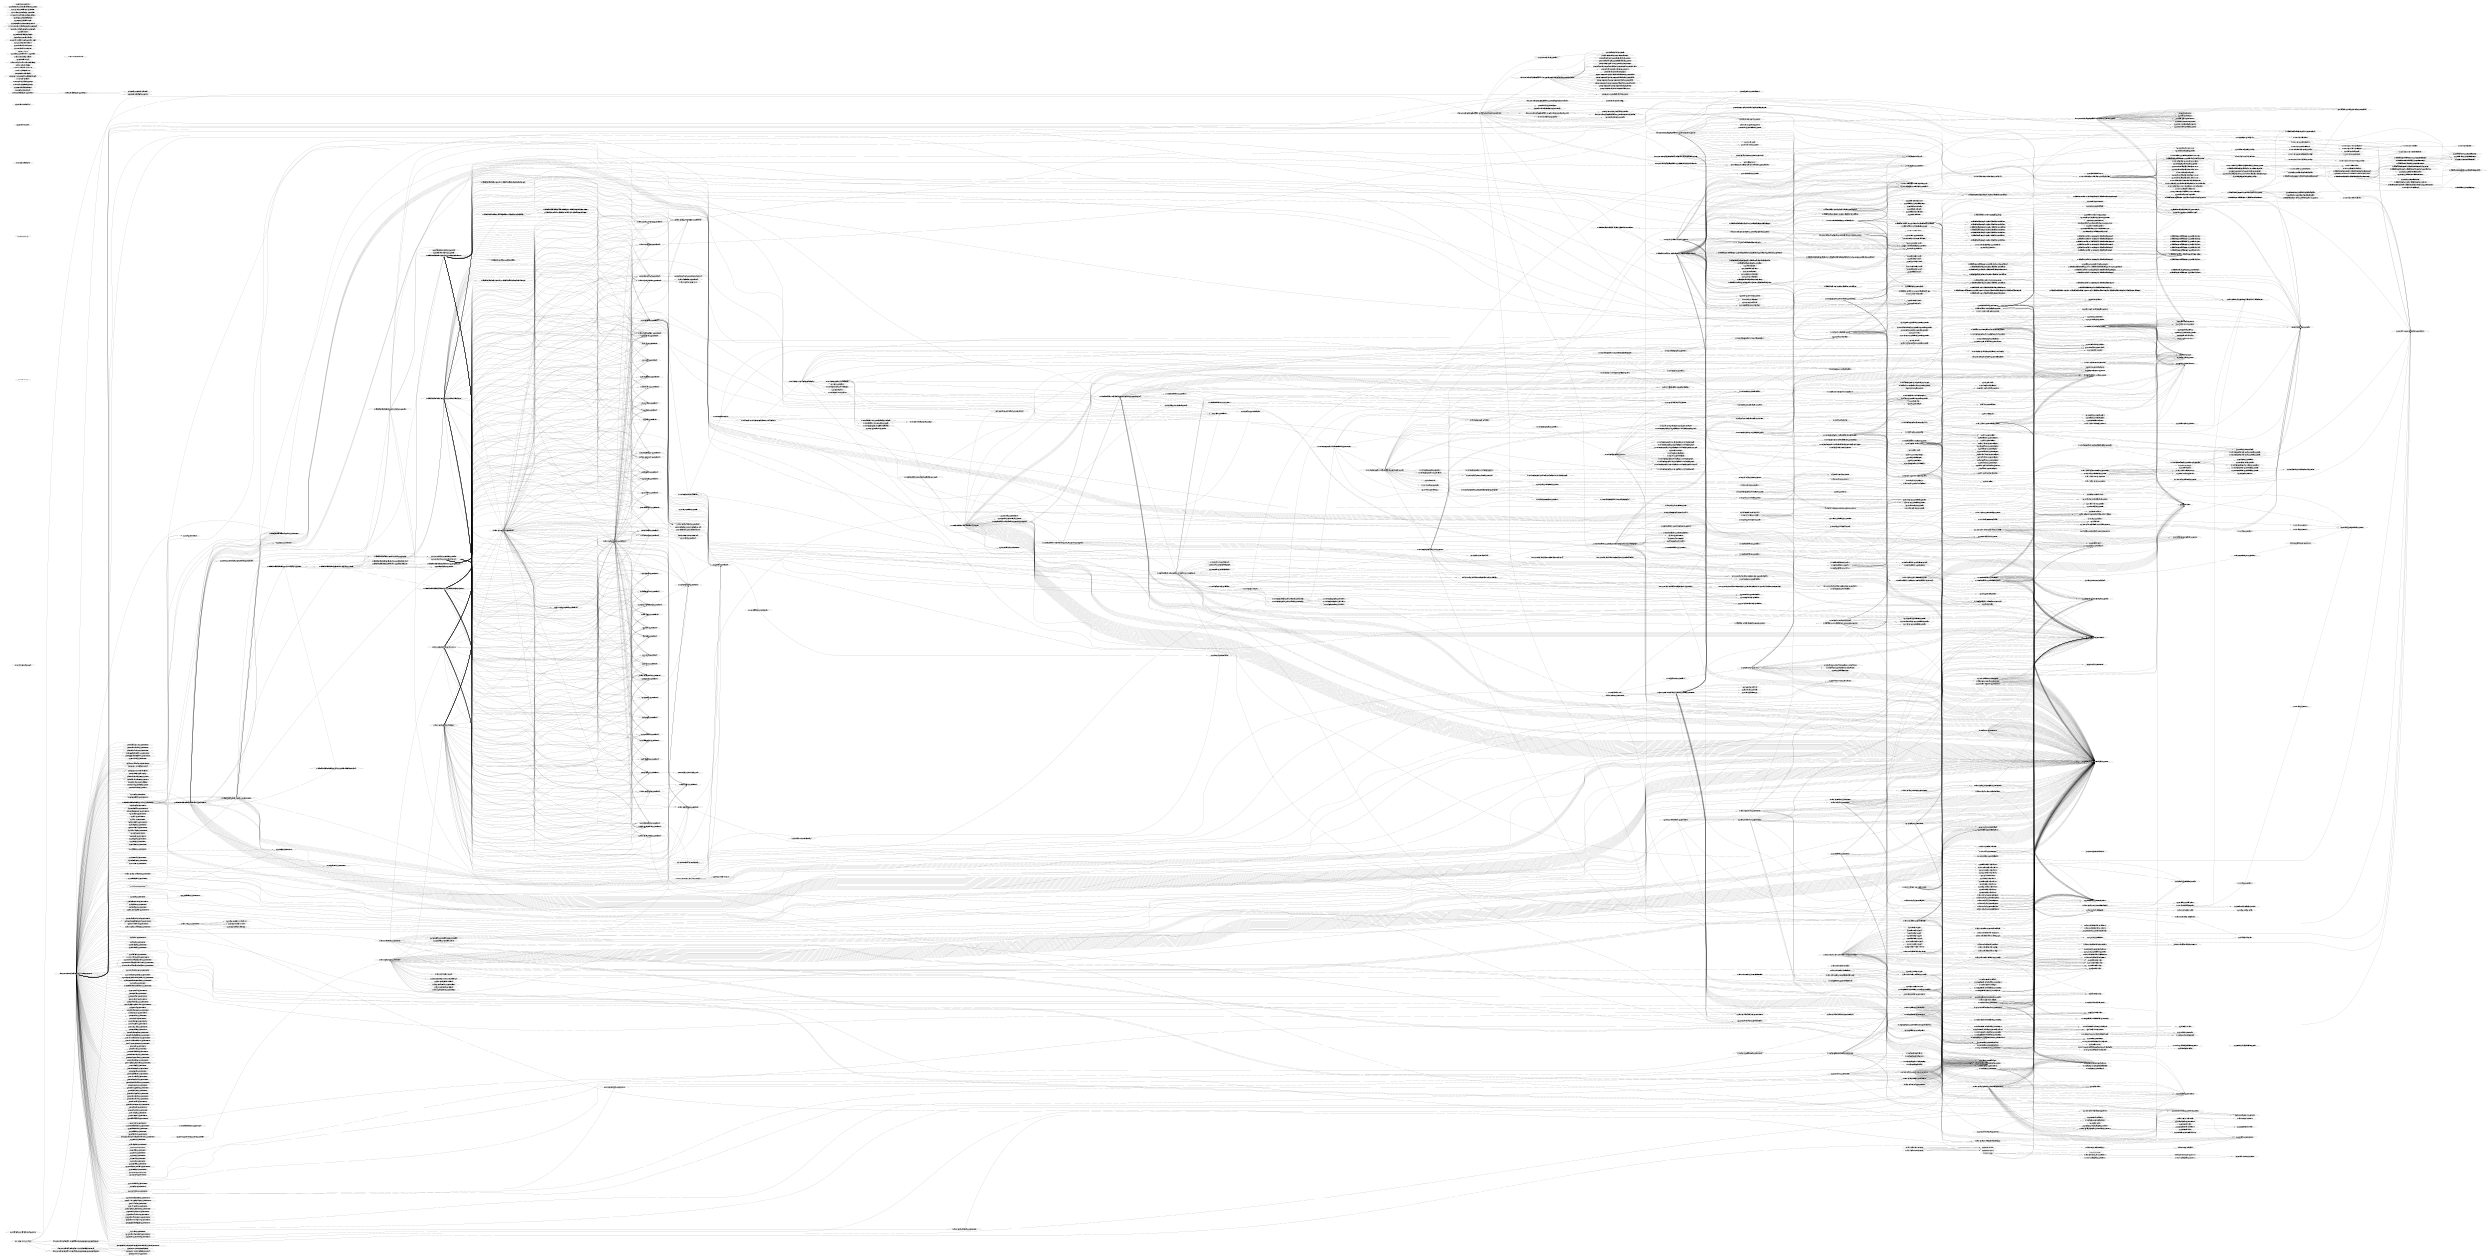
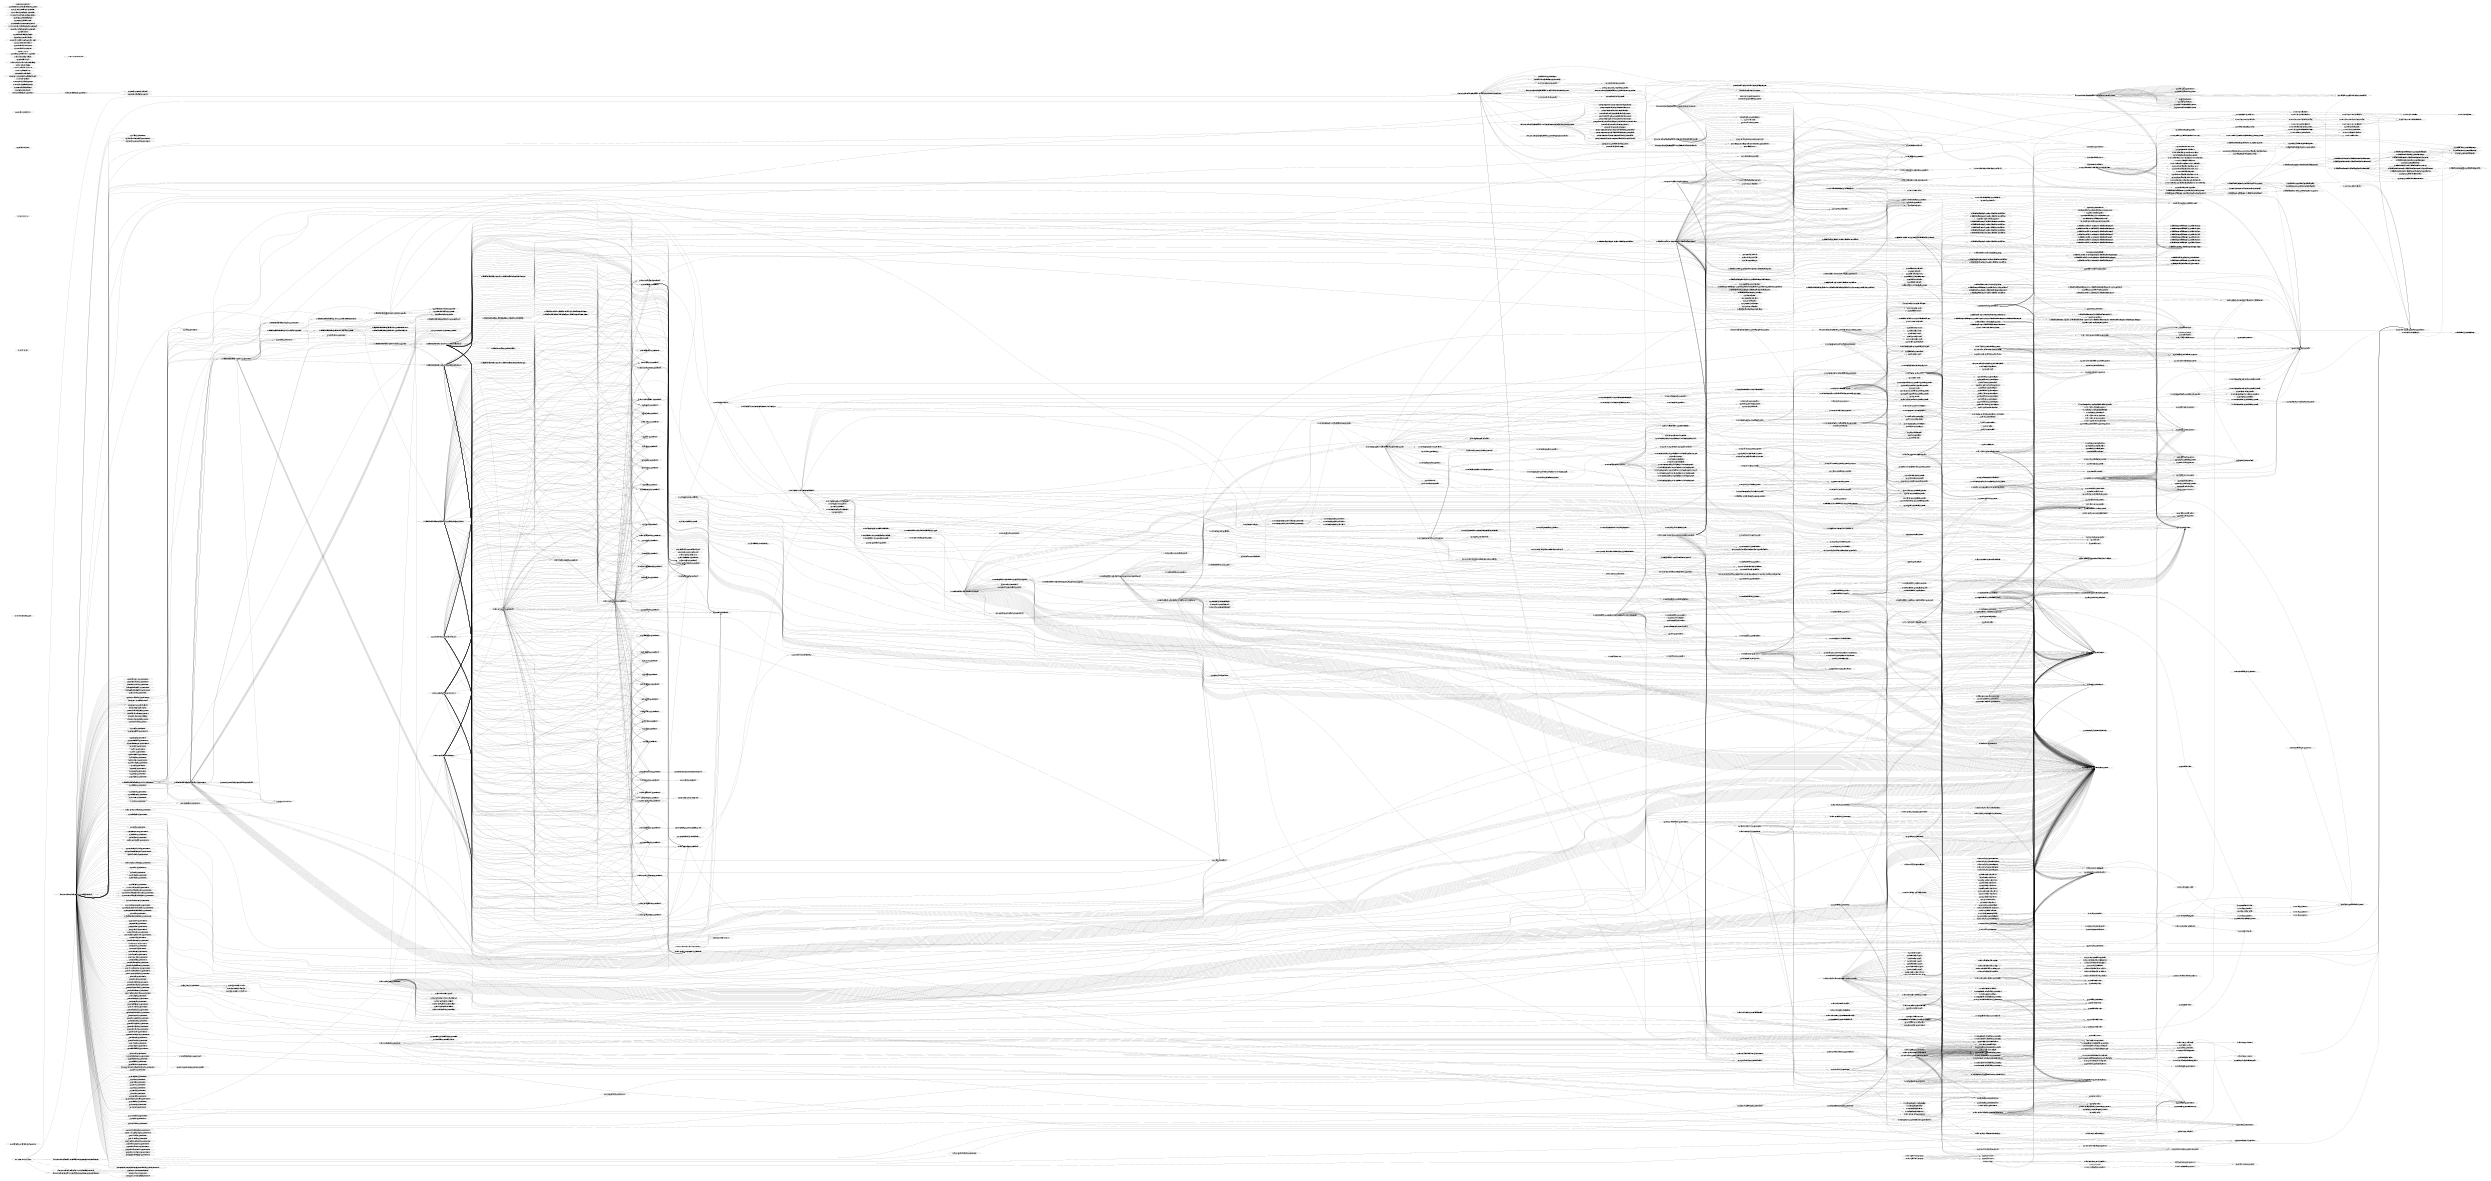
(23, 163) -> none
none -> (2245, 1056)
